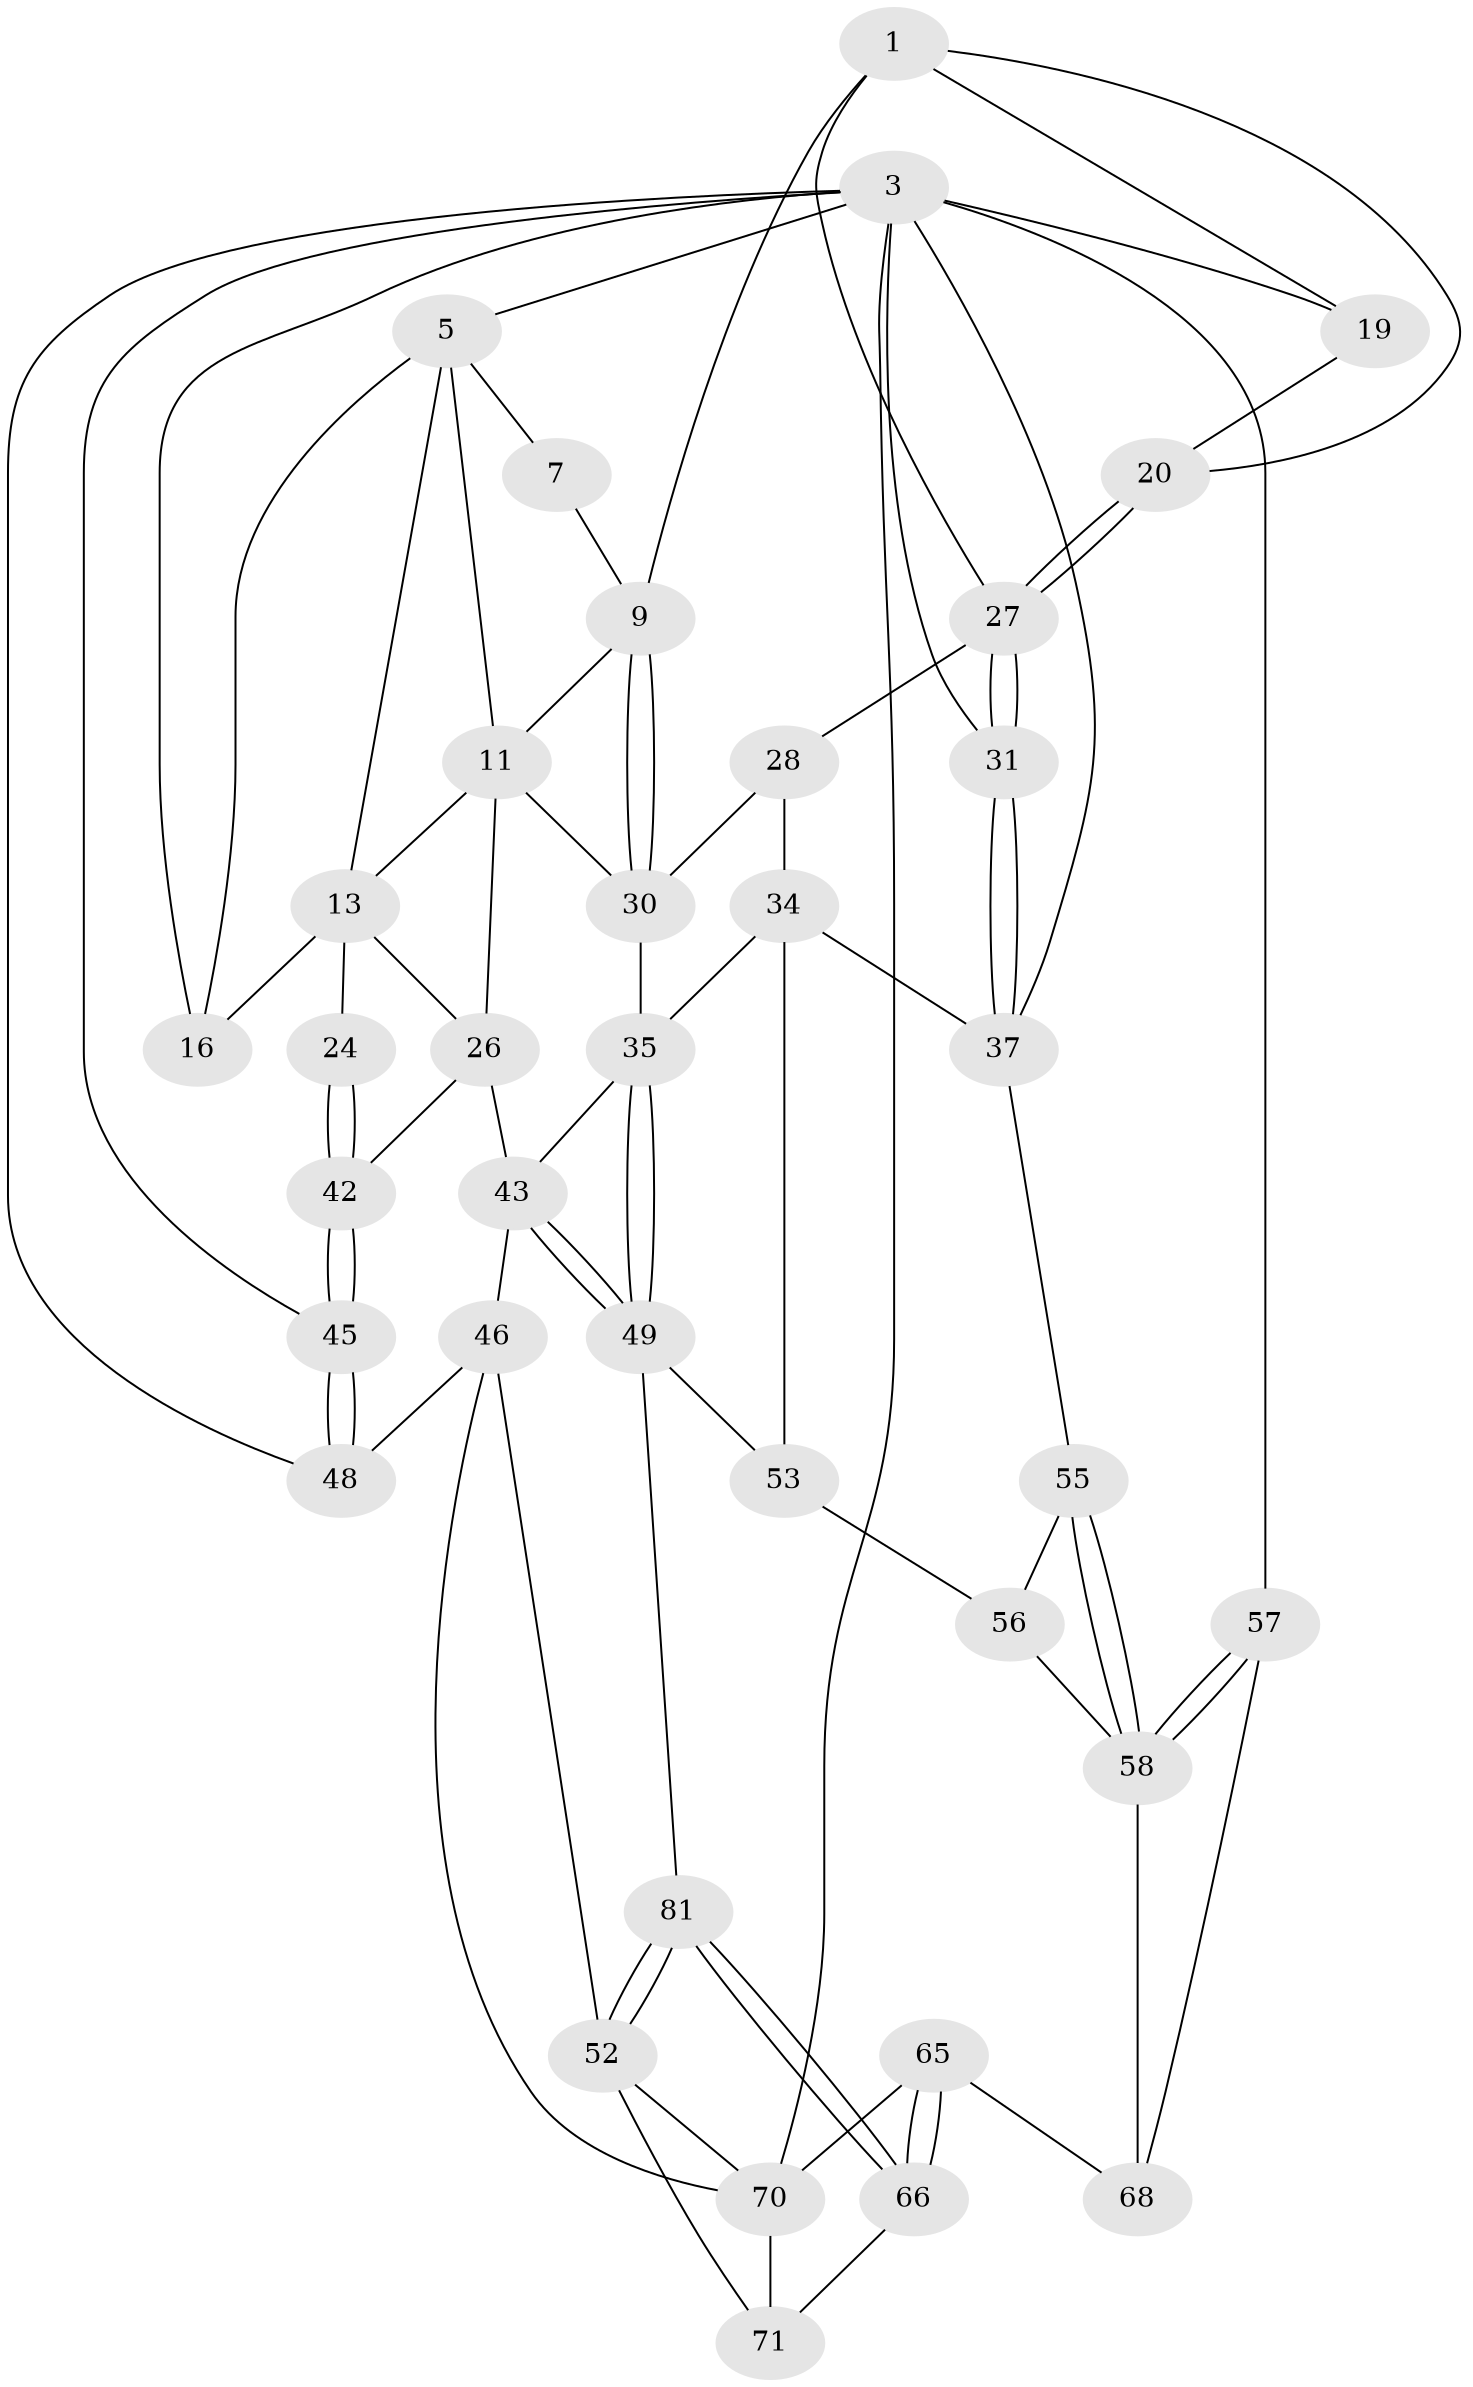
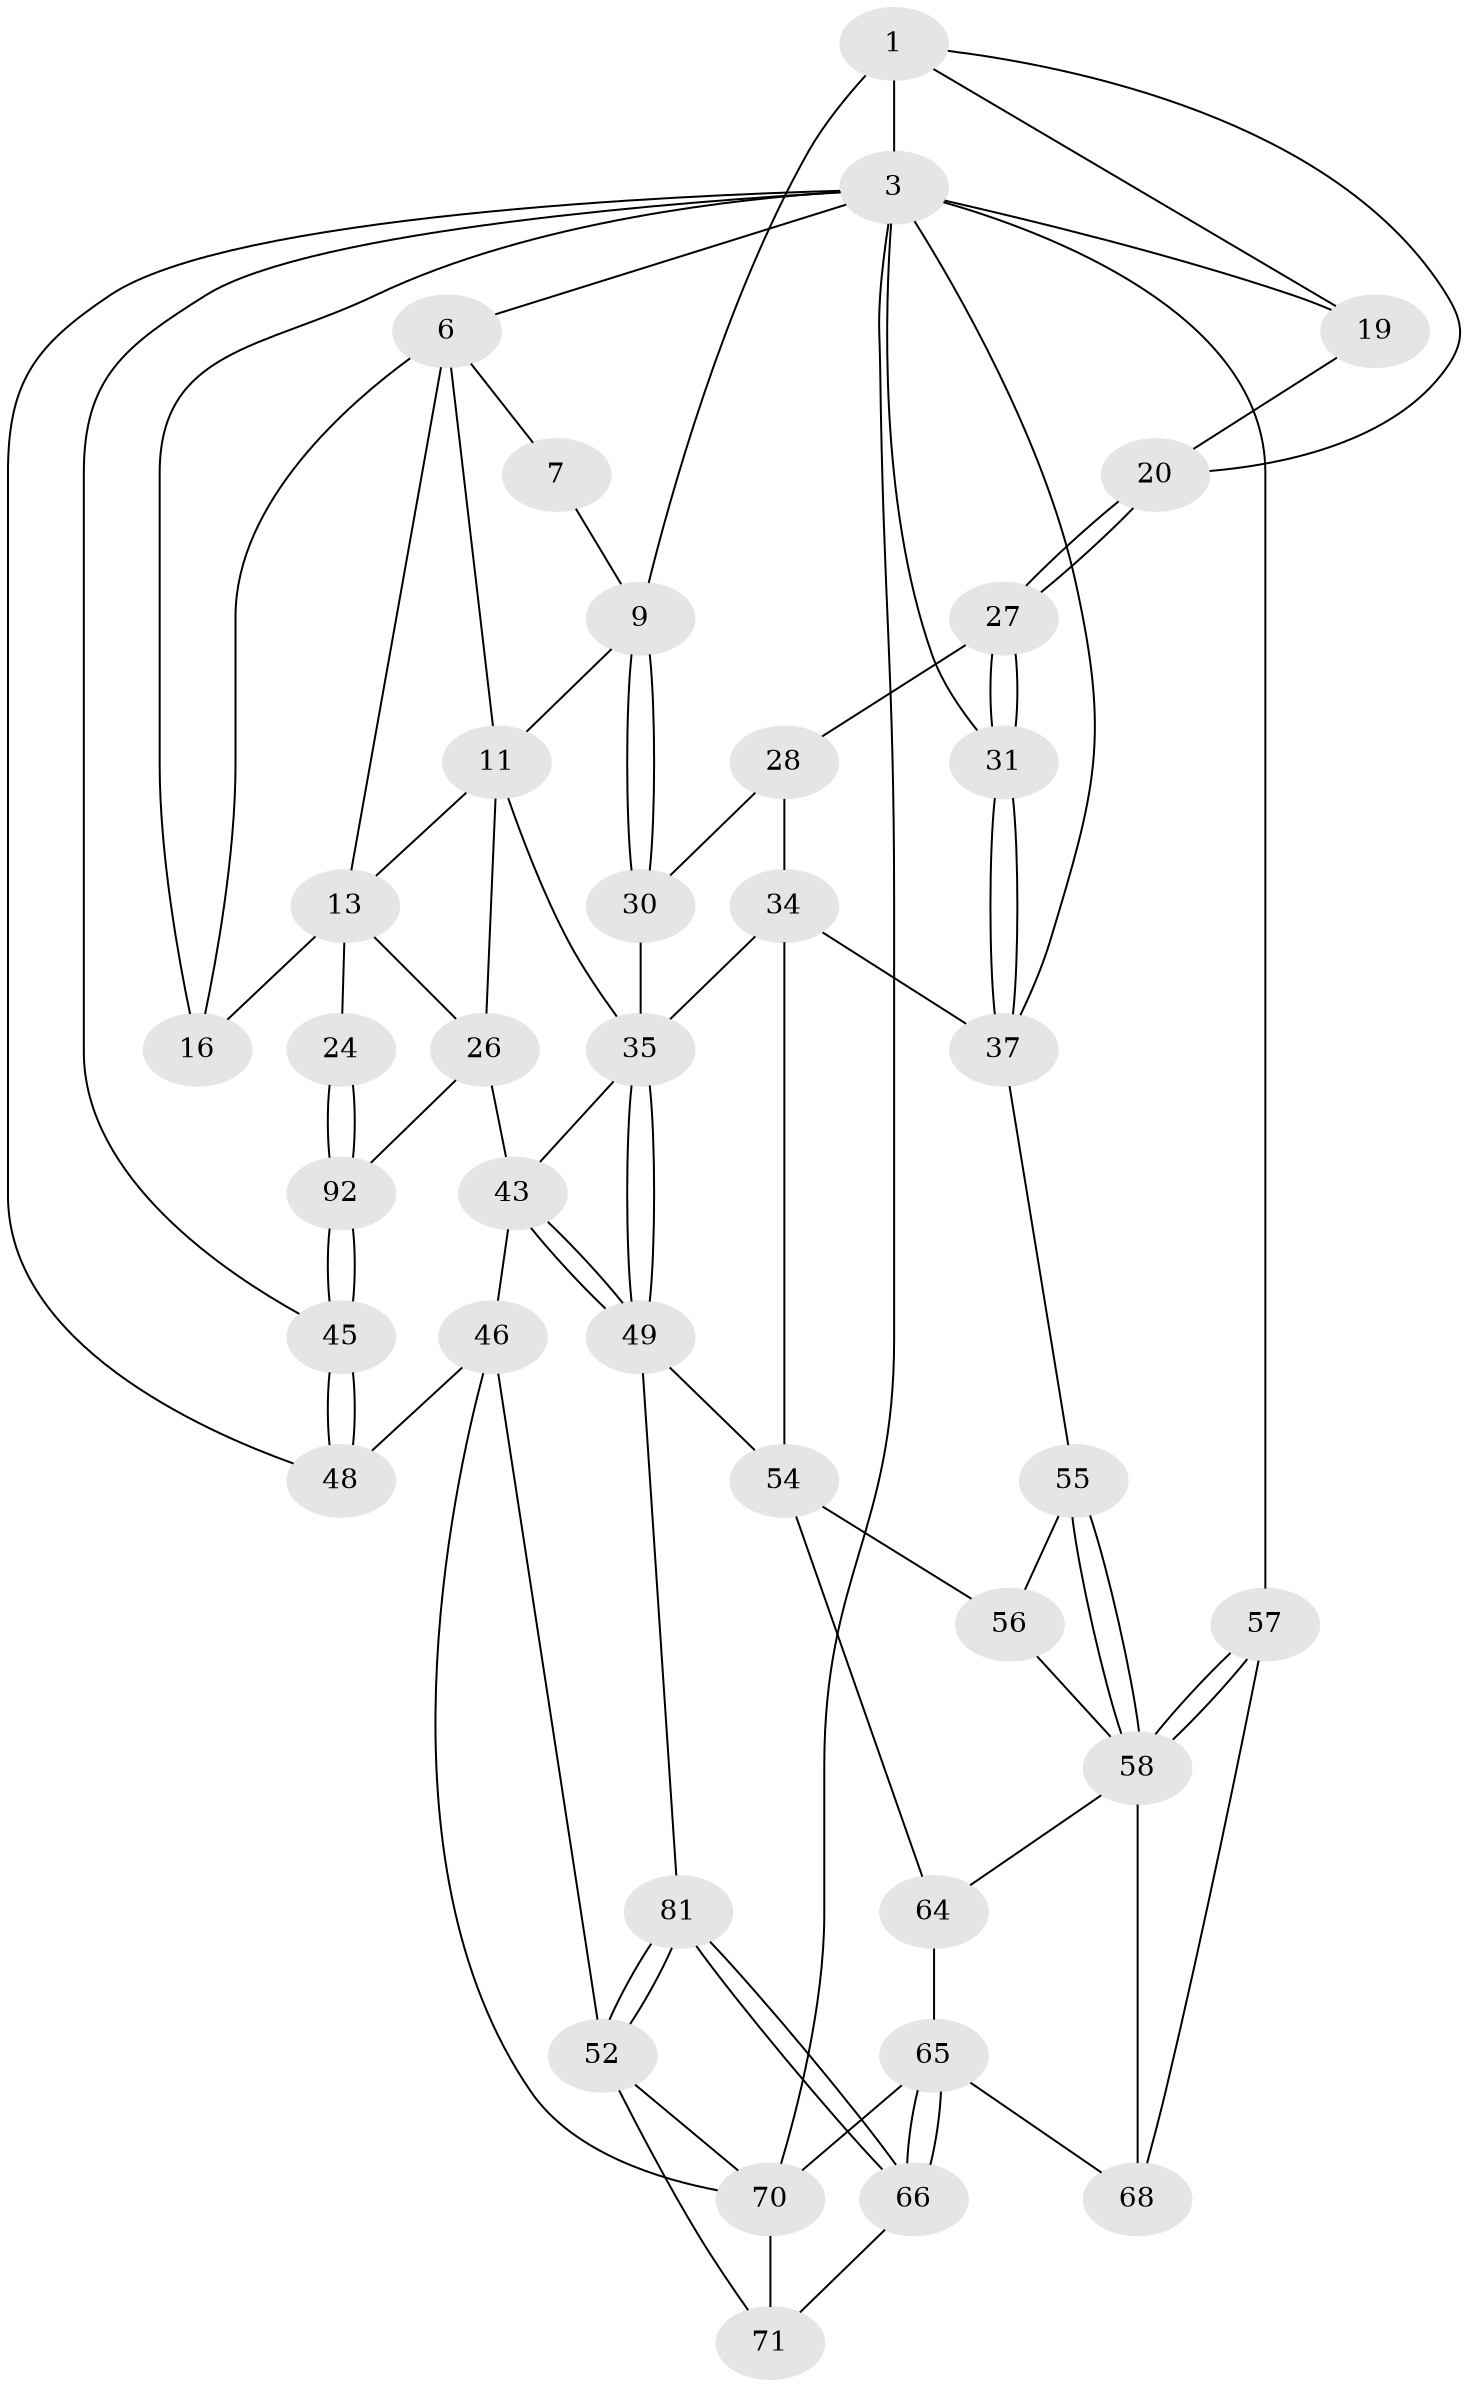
(447, 331) -> (447, 331)
(857, 336) -> (894, 116)
(569, 834) -> (554, 912)
(341, 1194) -> (341, 1194)
(784, 1481) -> (784, 1481)
none -> (934, 1912)
